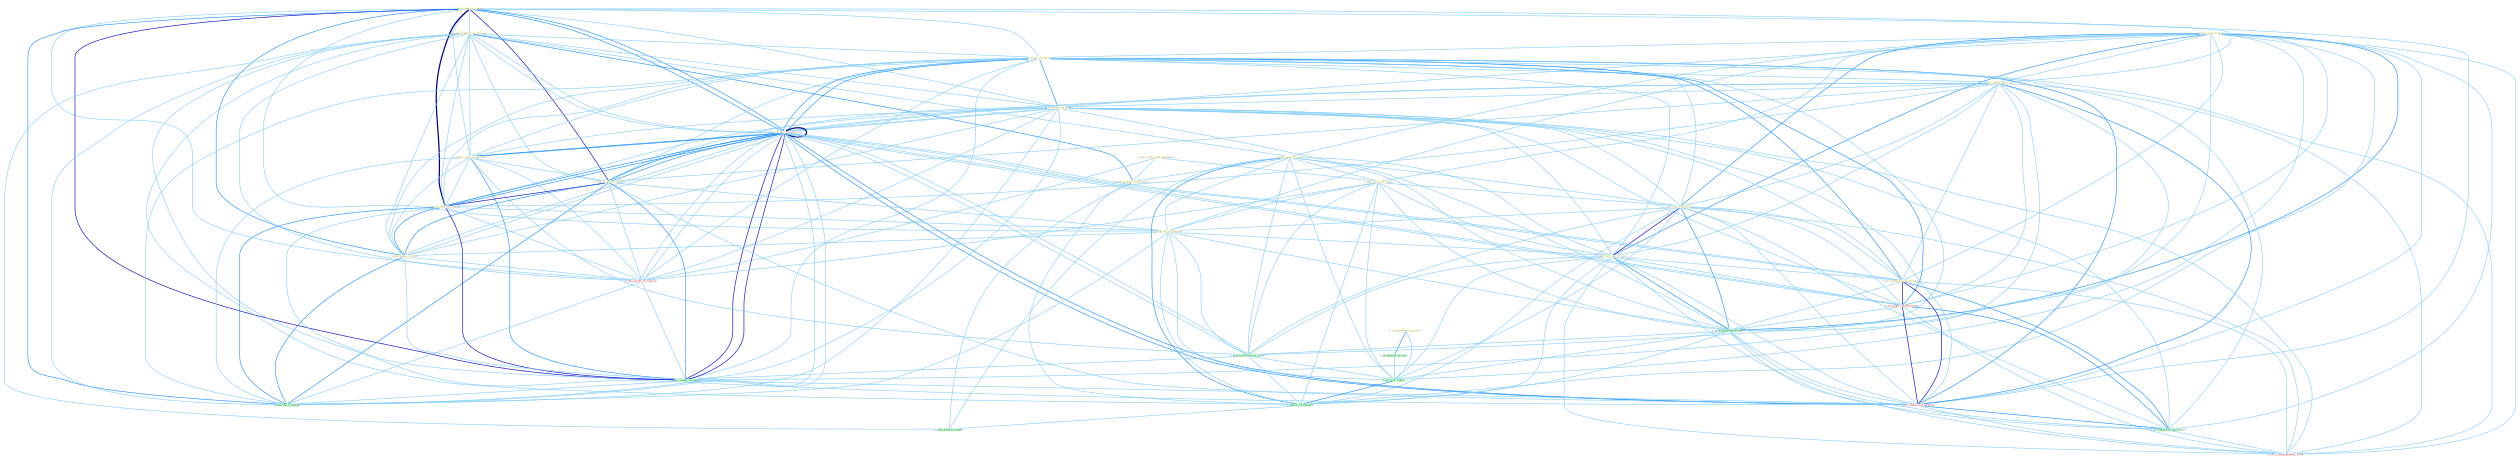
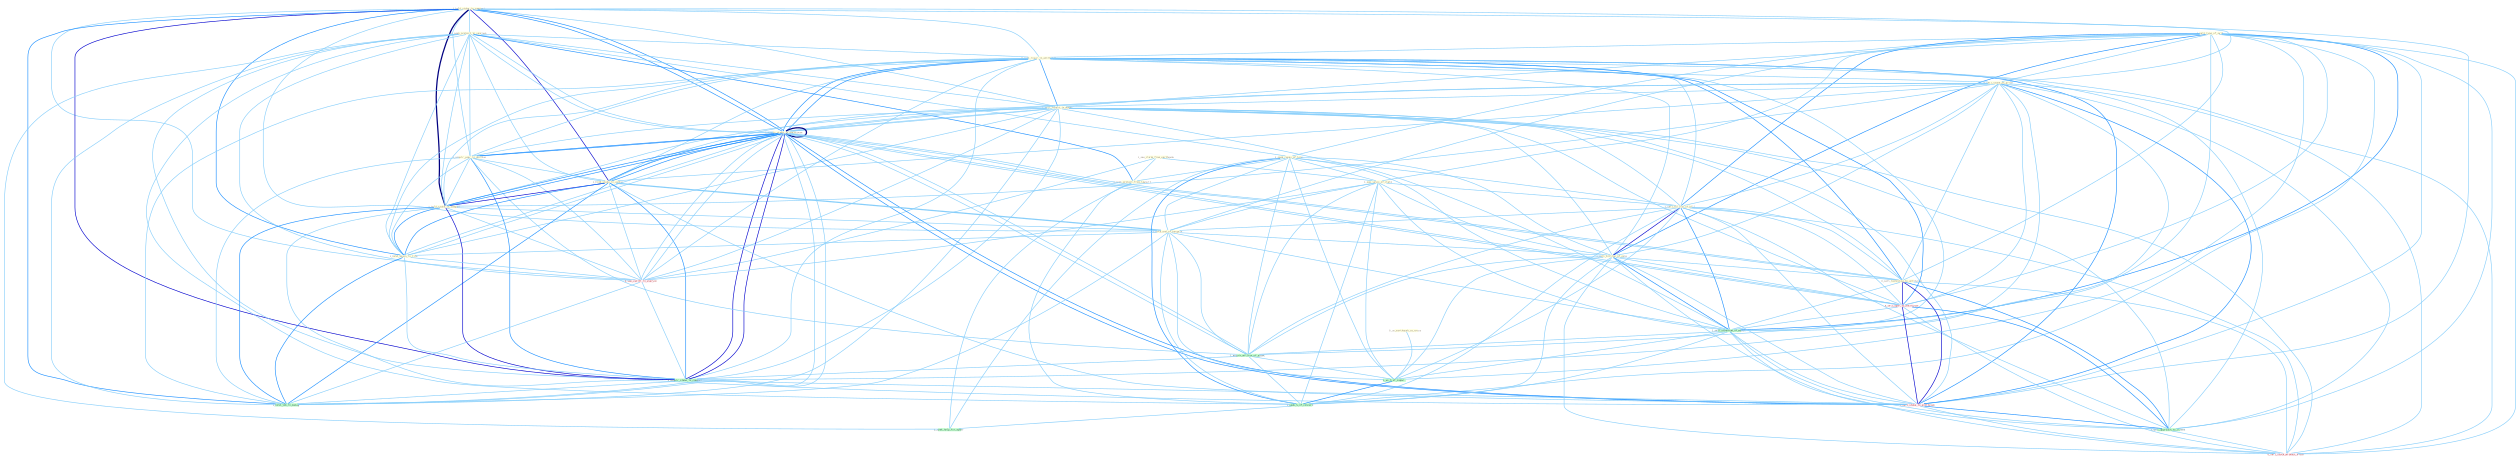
(875, 206) -> (875, 206)
none -> (2332, 224)
(1394, 355) -> none
